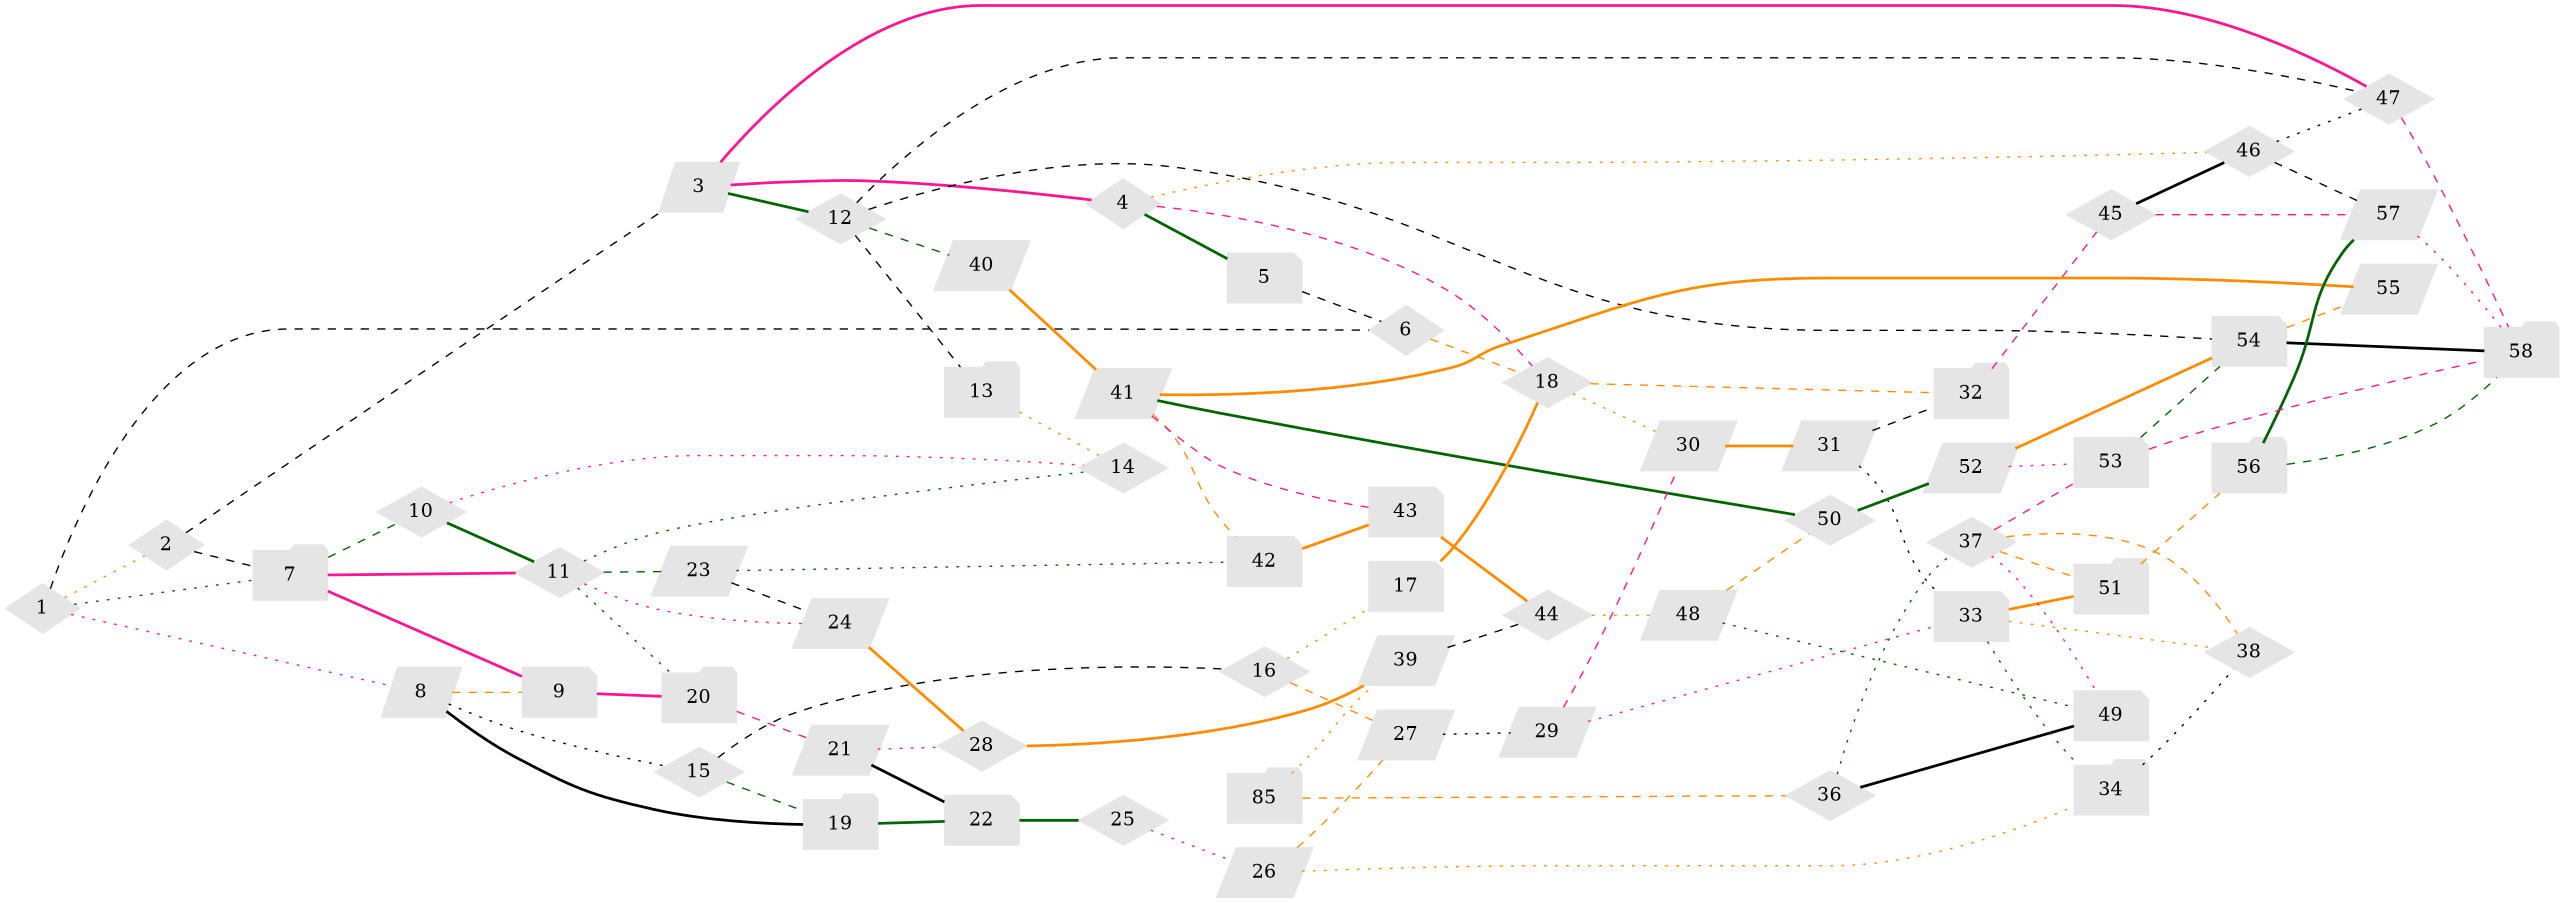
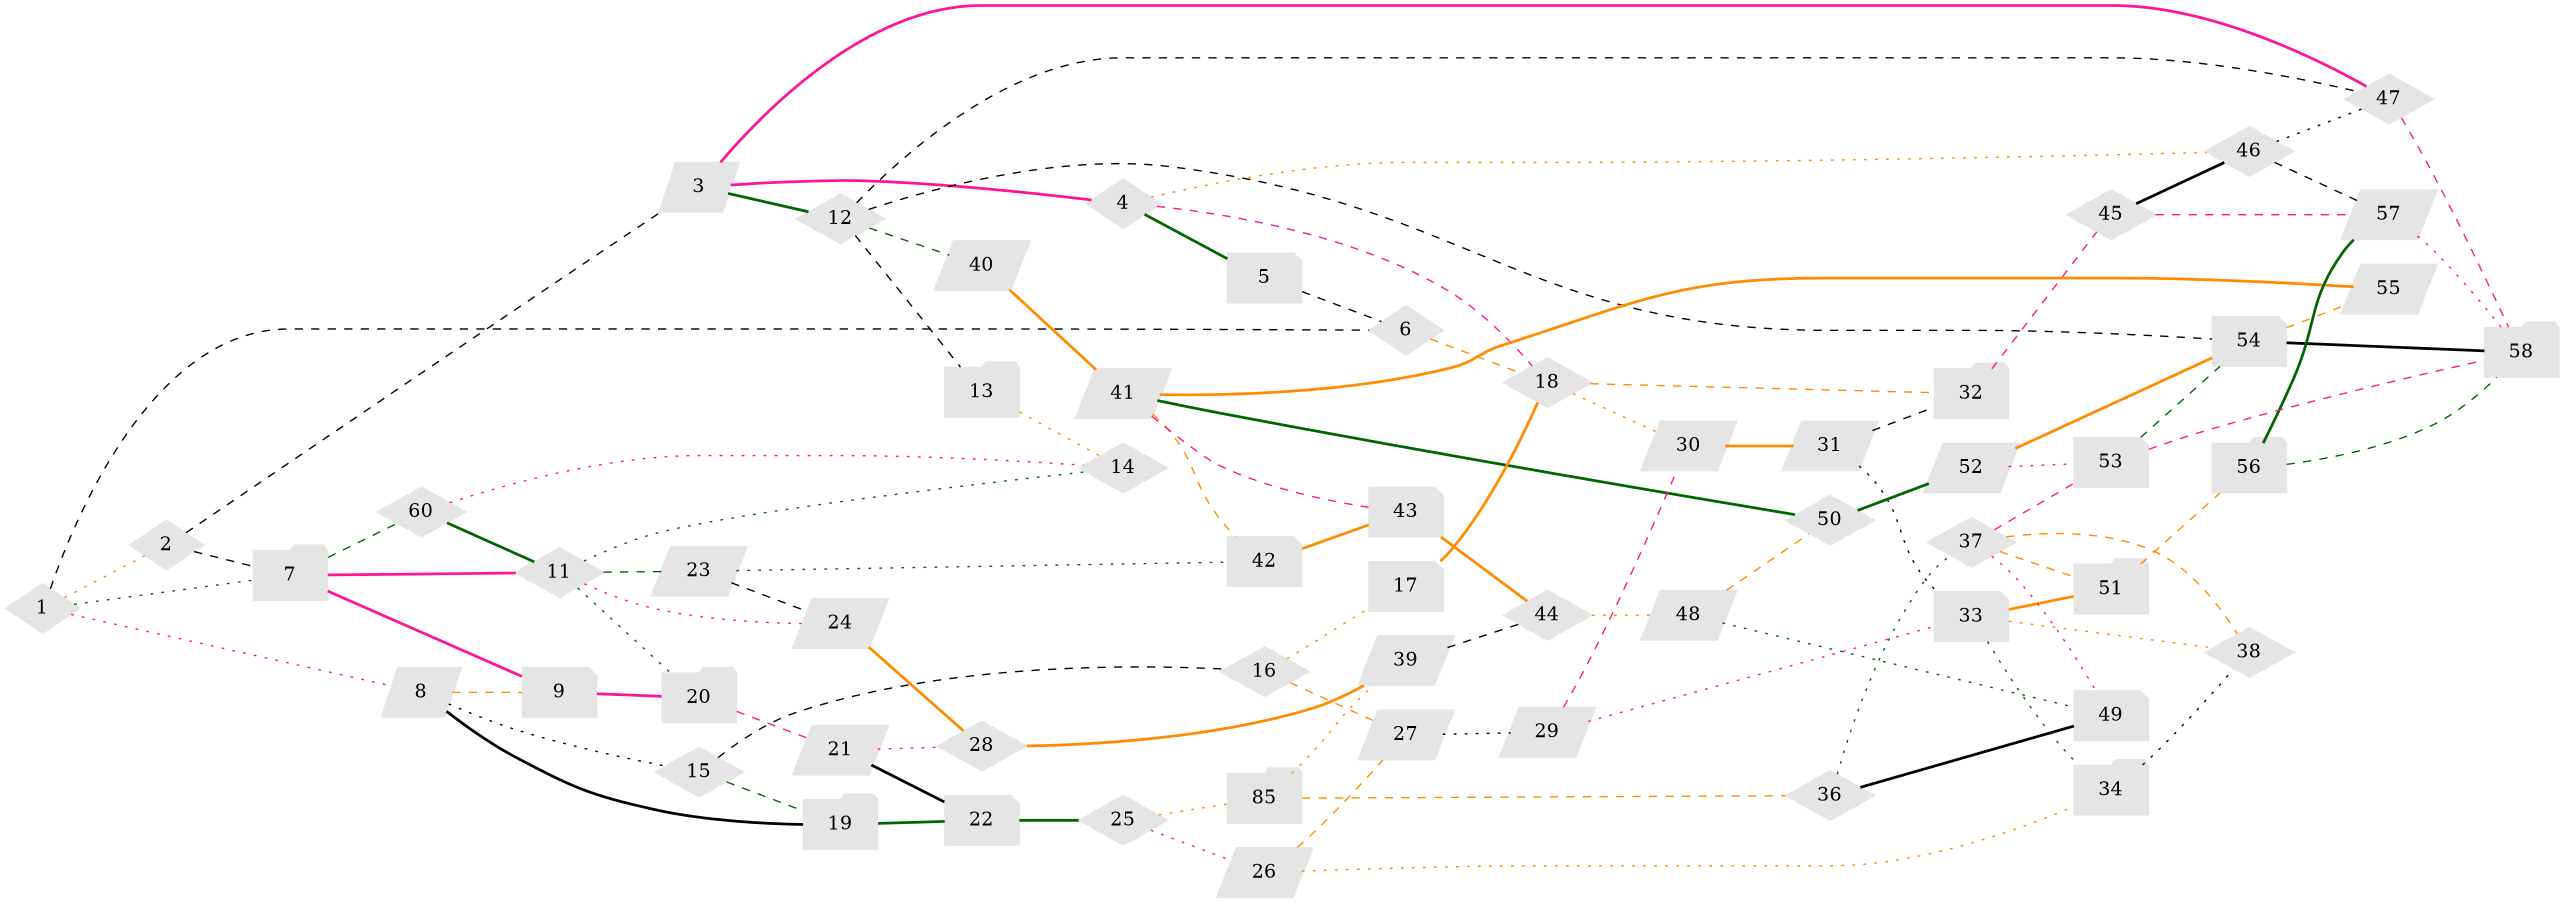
(421, 512) -> (421, 512)
none -> (1193, 809)
